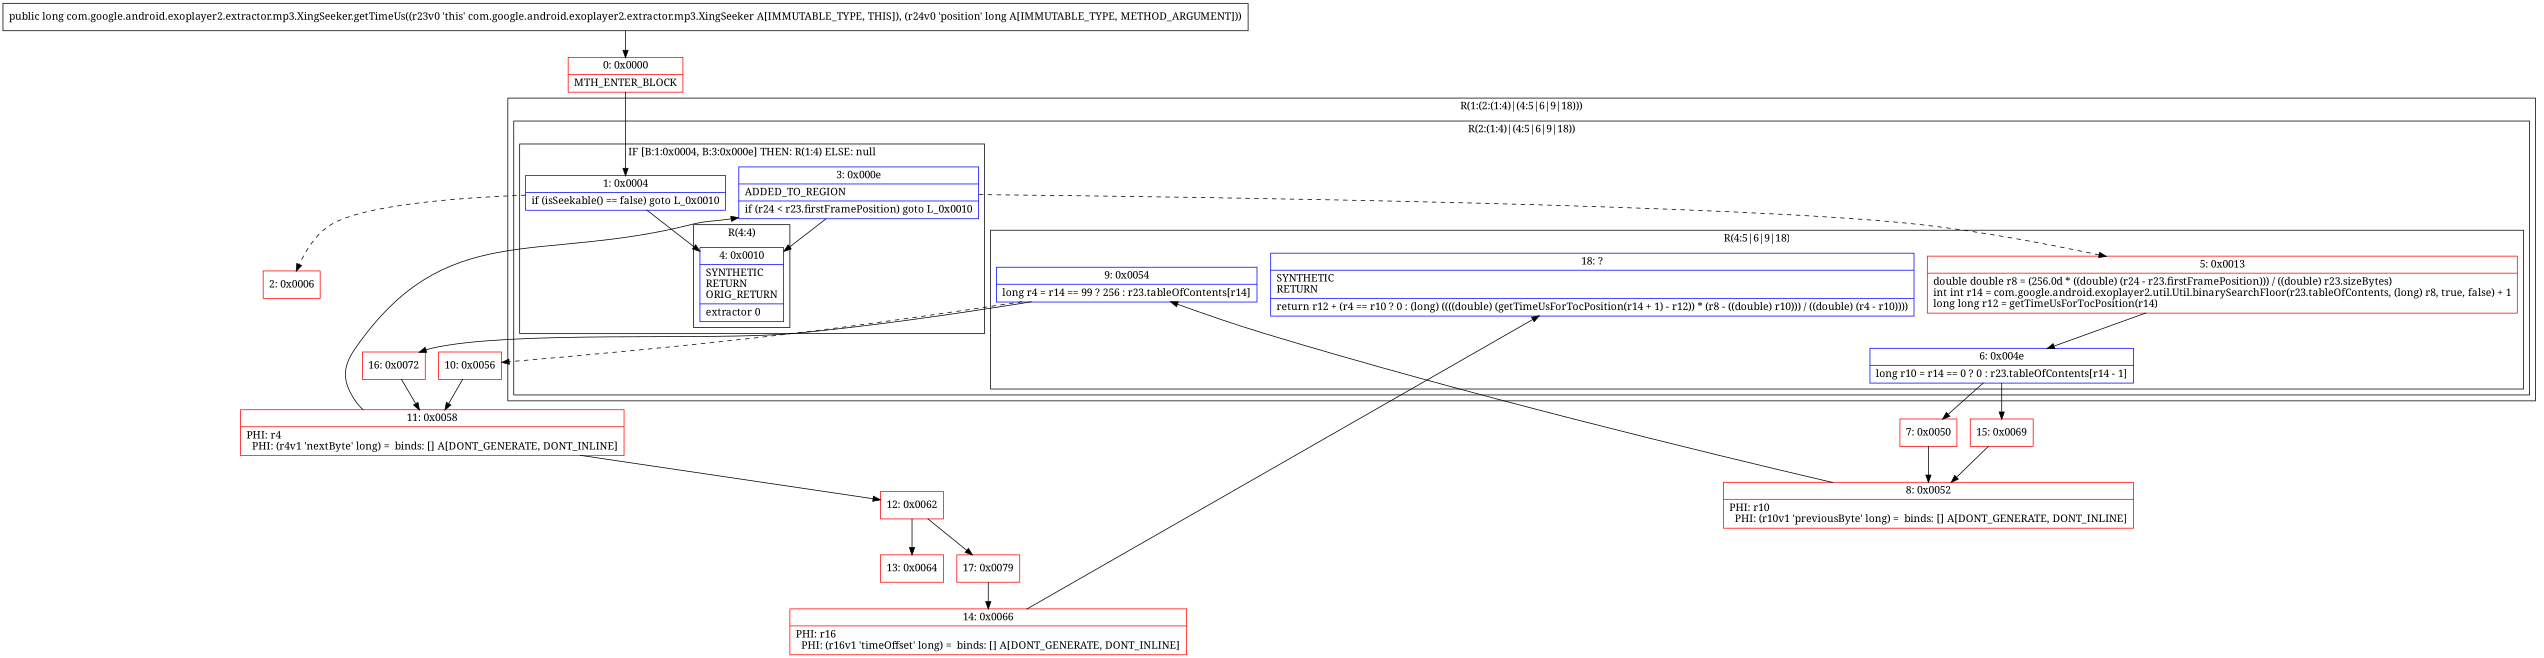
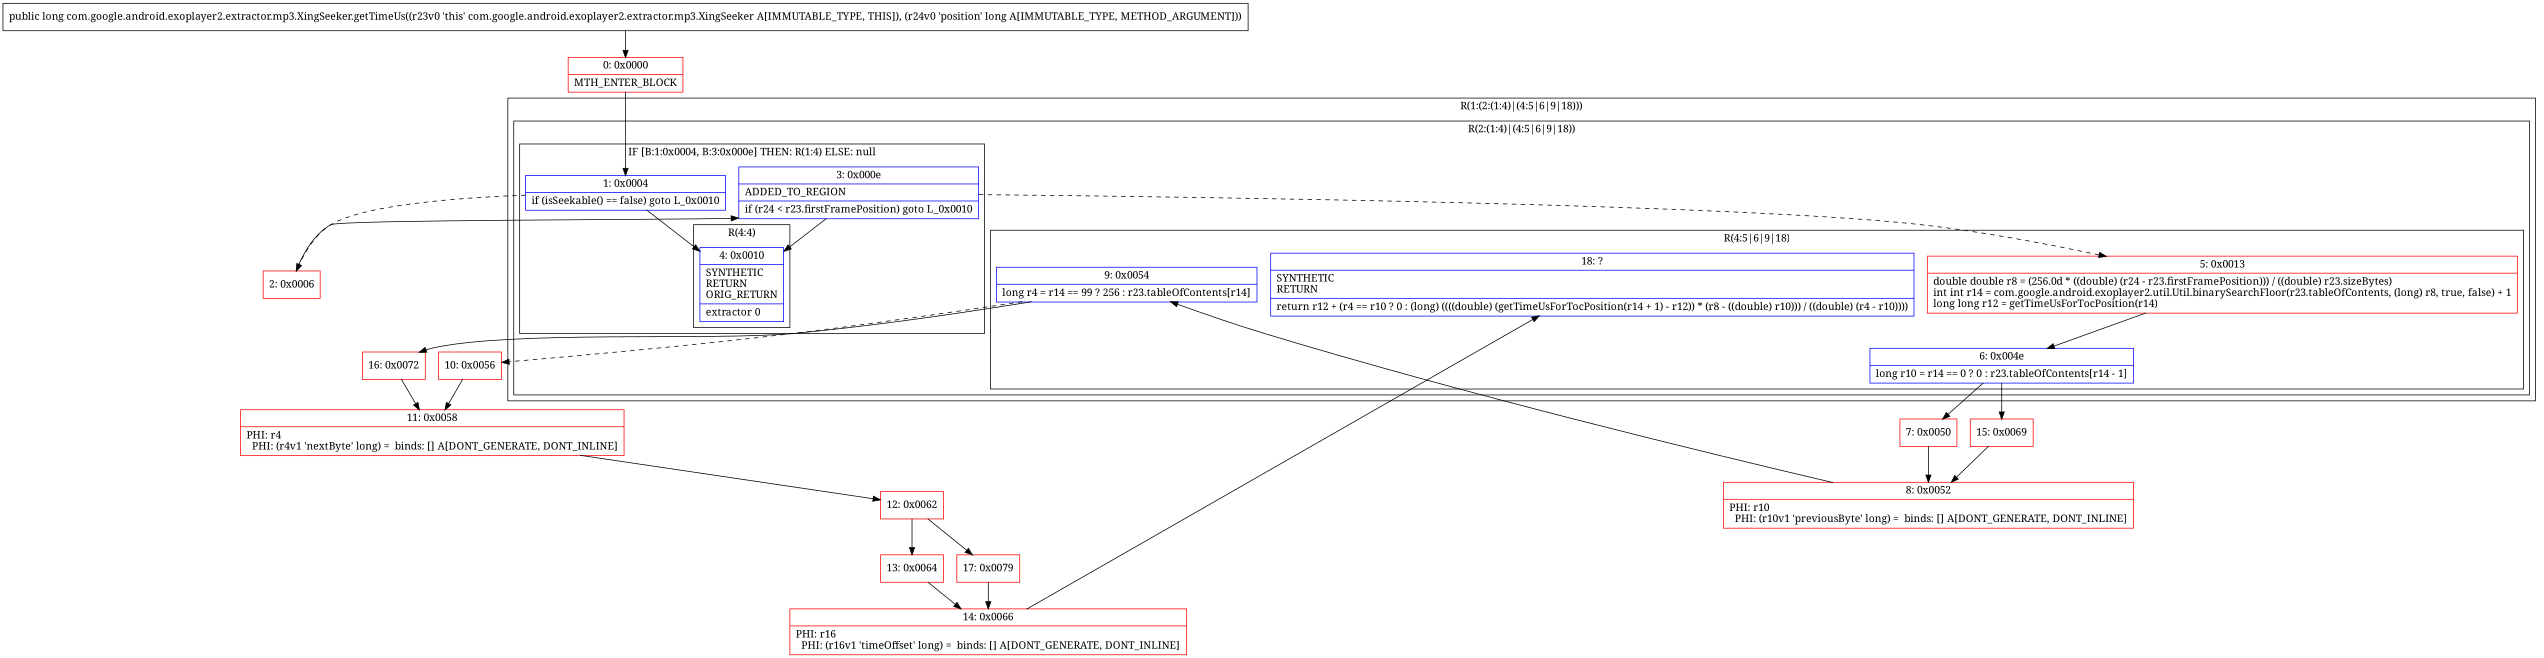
(493, 254) -> (501, 220)
none -> (942, 593)
